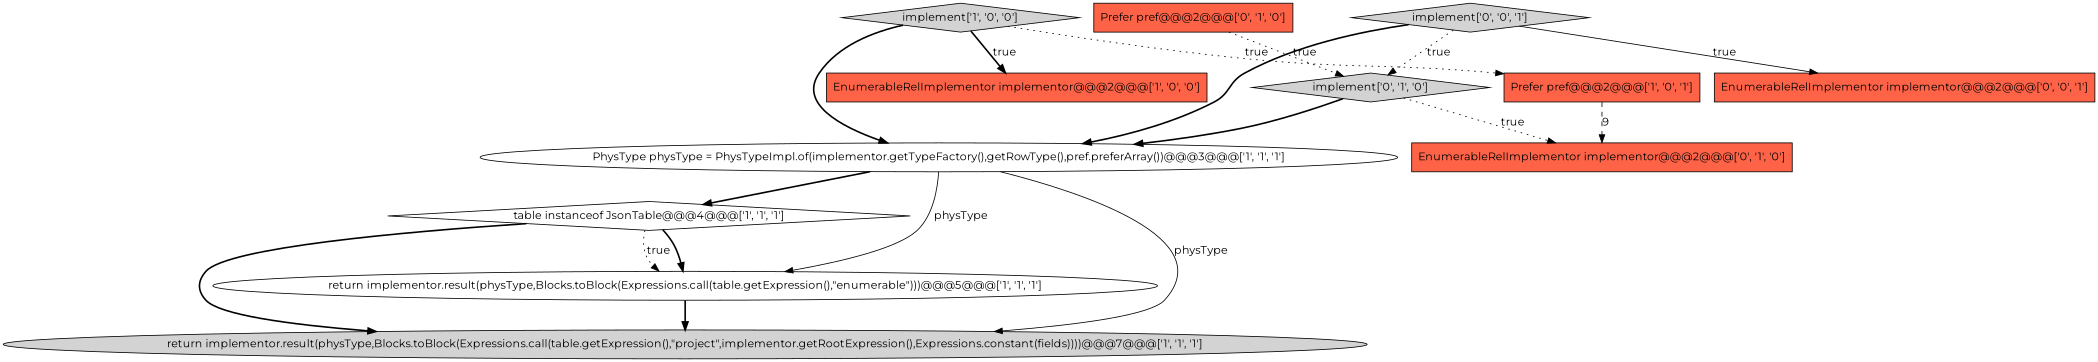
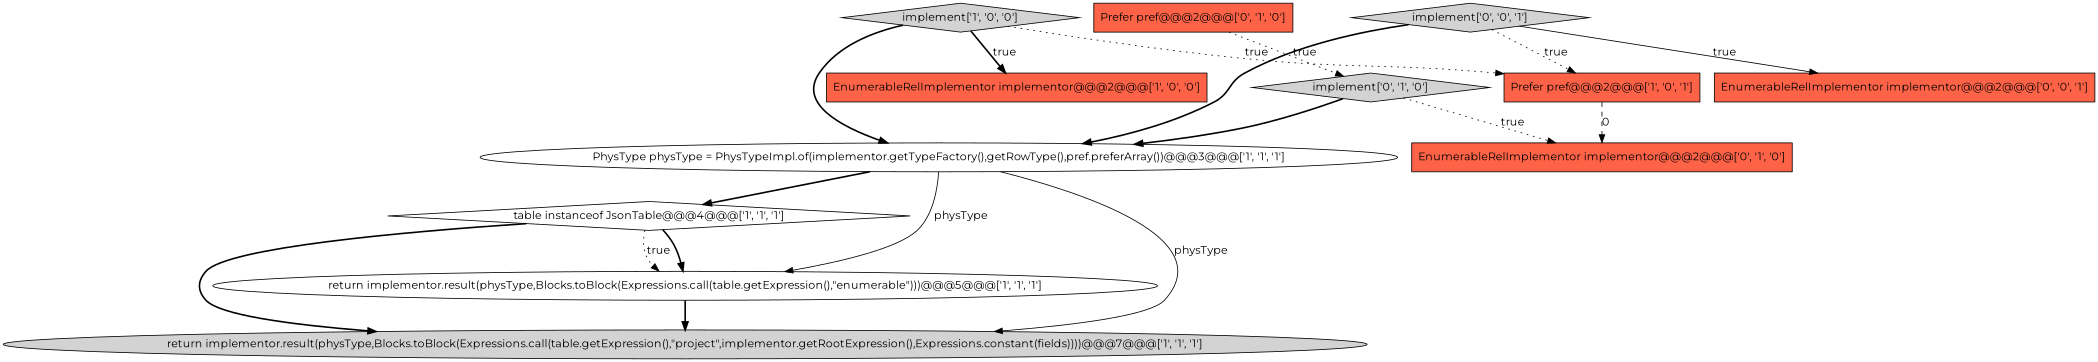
(1424, 50) -> (1530, 49)
(1606, 122) -> (1606, 122)
